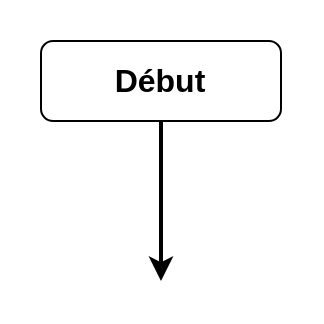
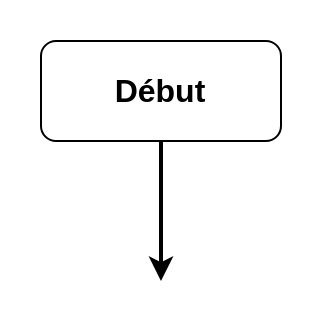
(161, 81) -> (161, 91)
